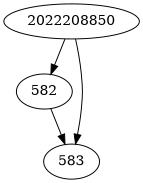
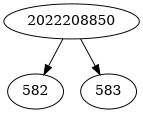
(56, 122) -> none
